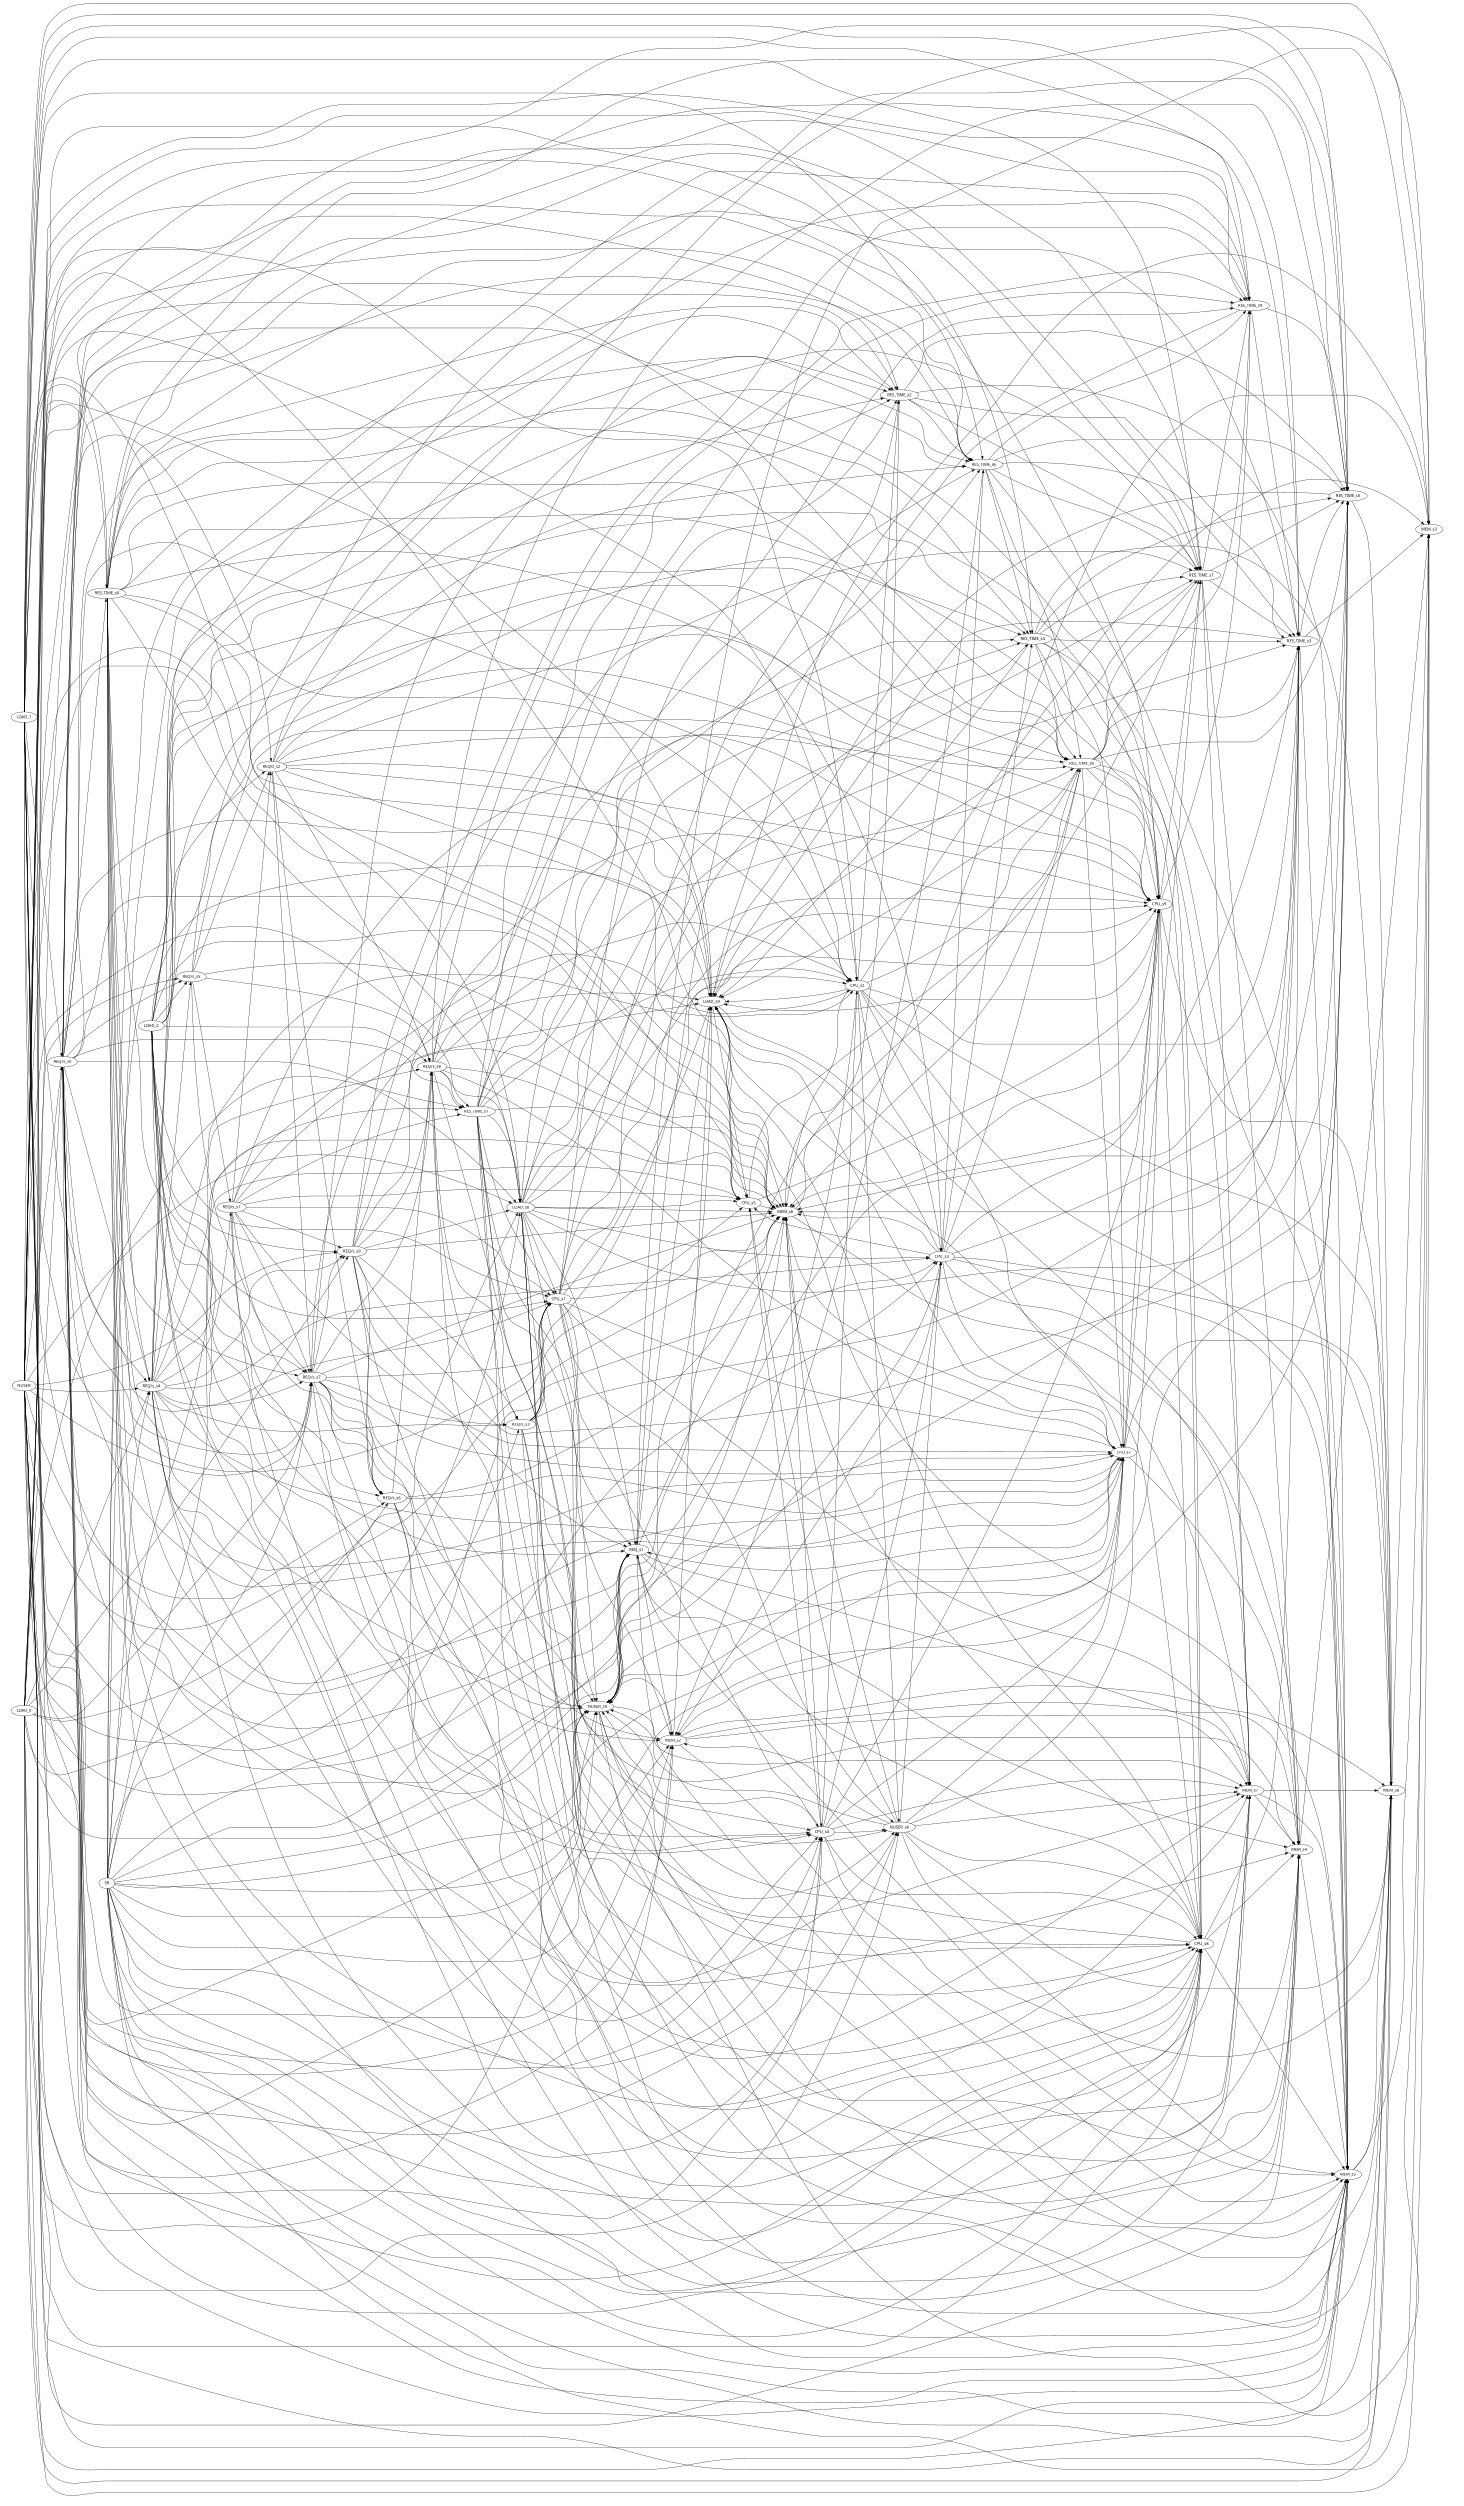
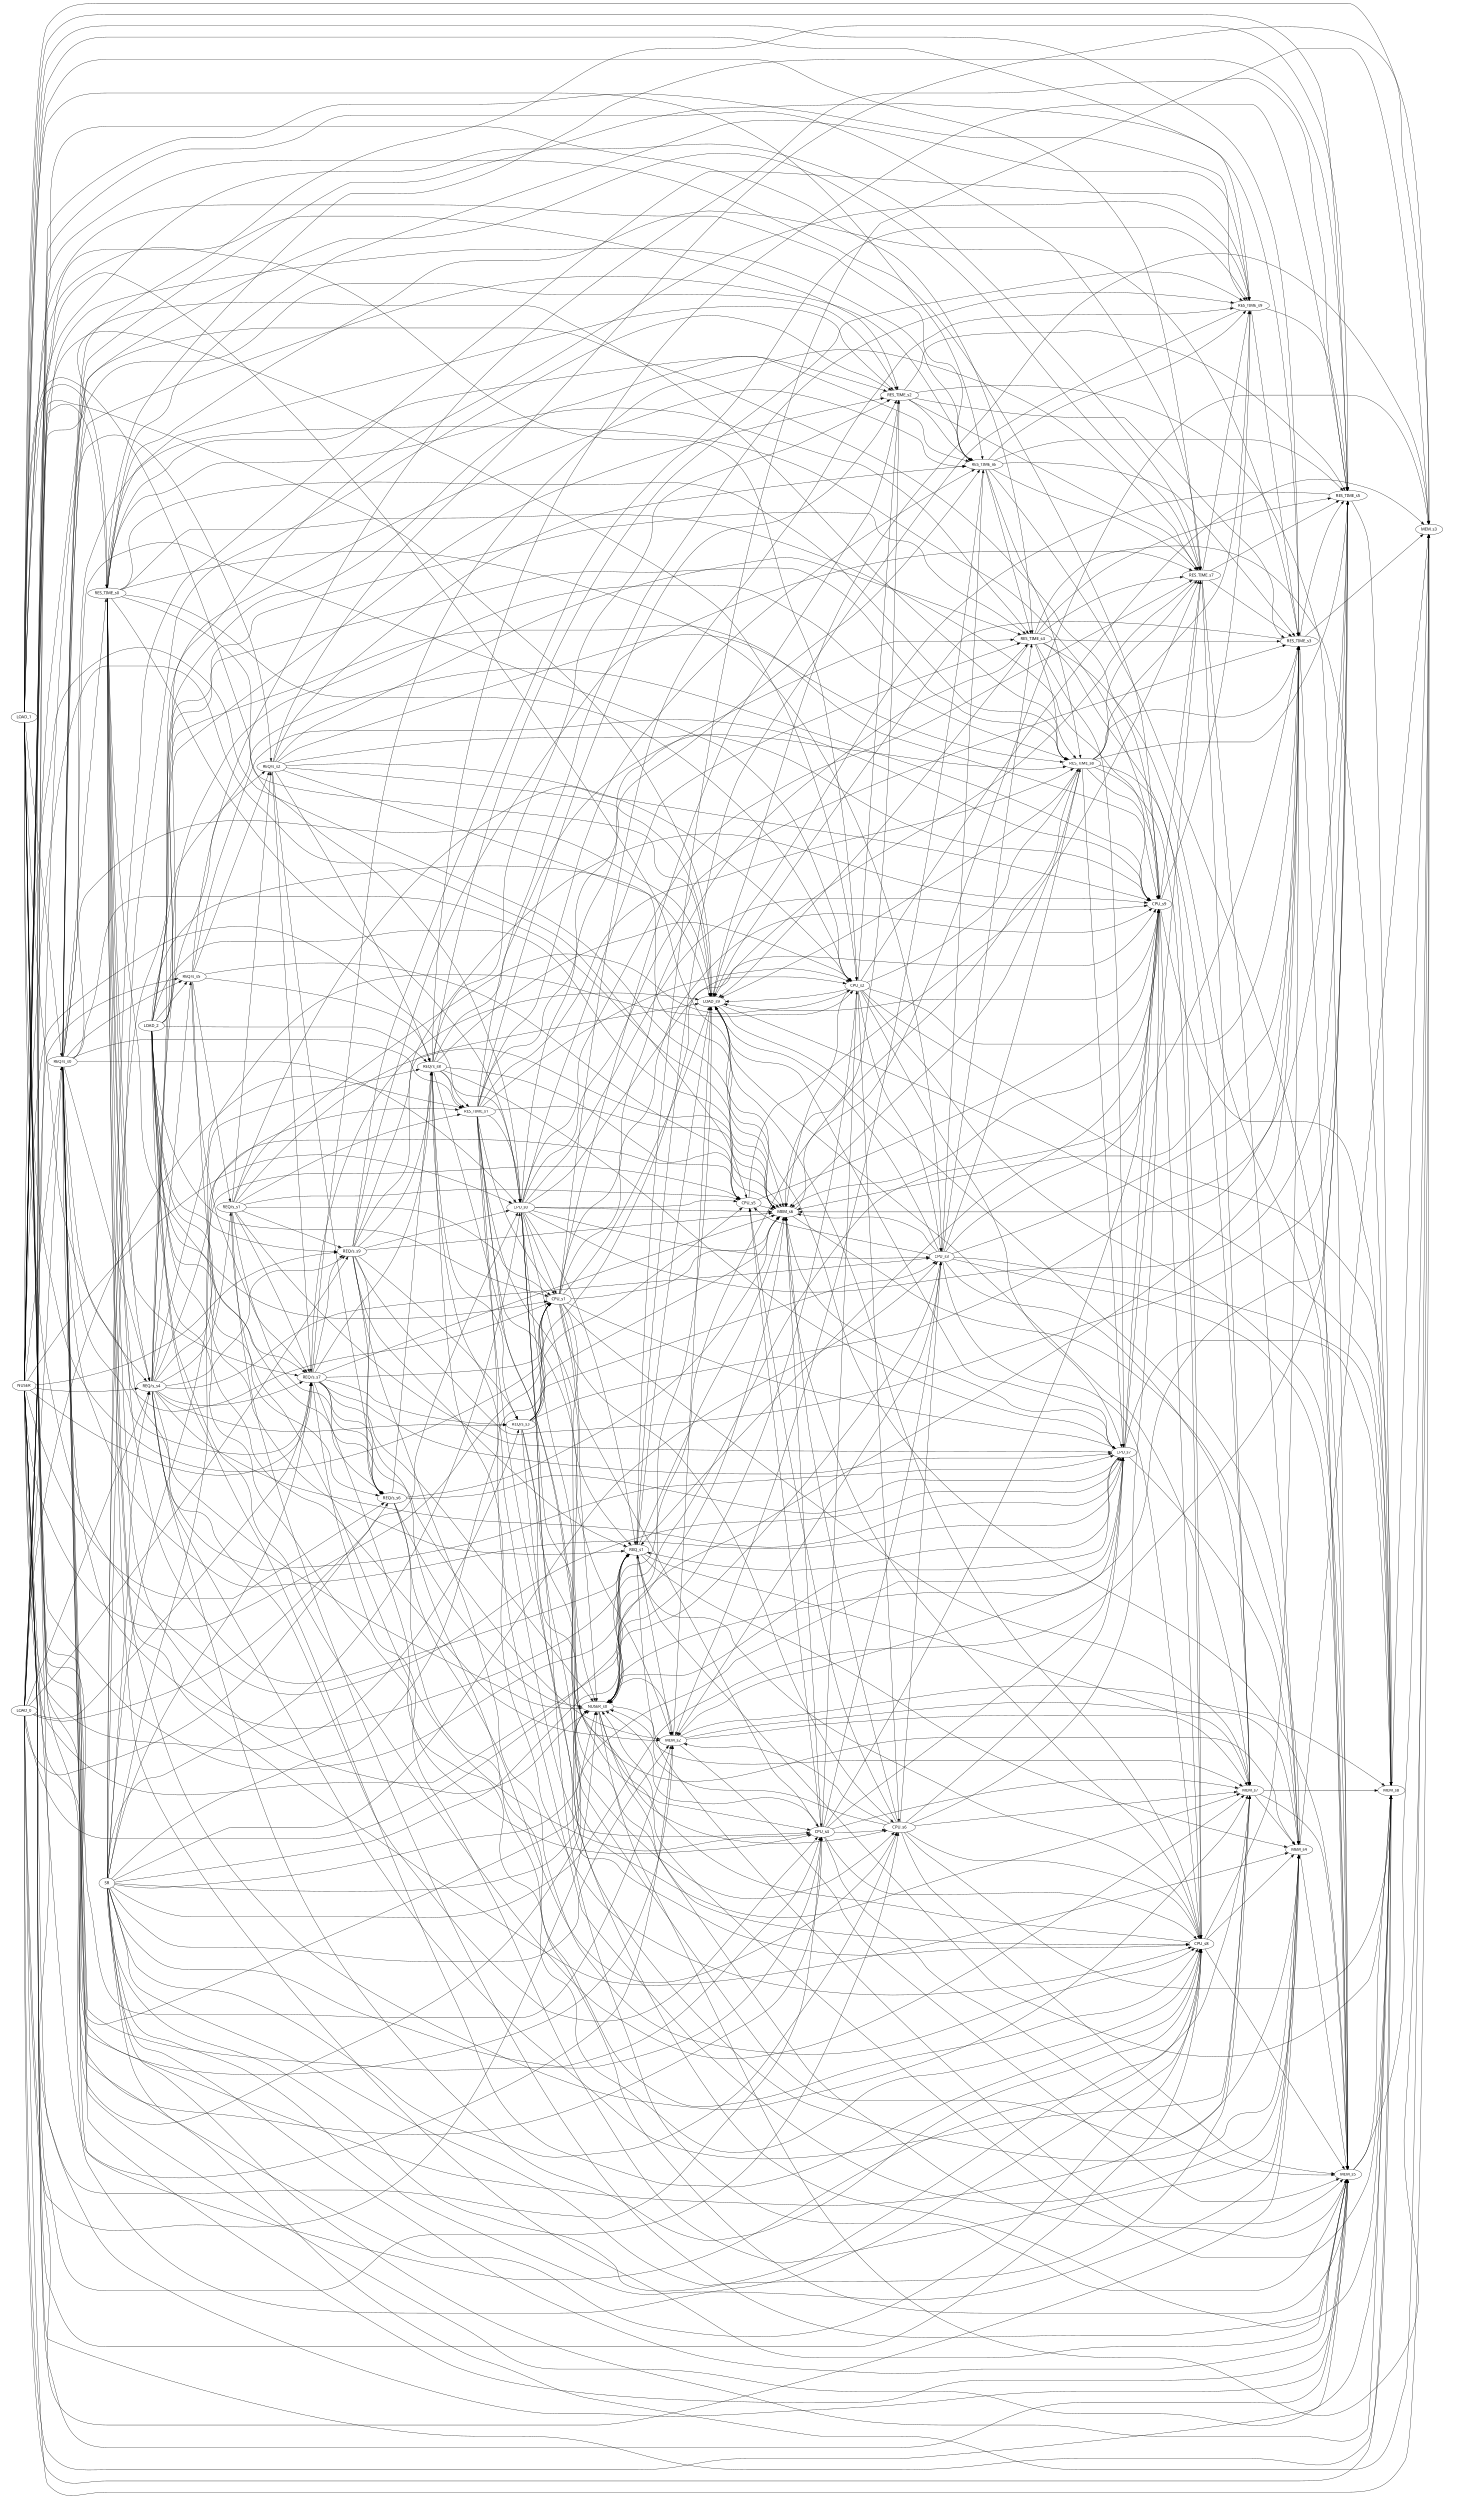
(725, 1073) -> (1249, 1254)
(521, 1207) -> (521, 1207)
none -> (970, 1209)
none -> (206, 1212)
(900, 1827) -> (900, 1827)
